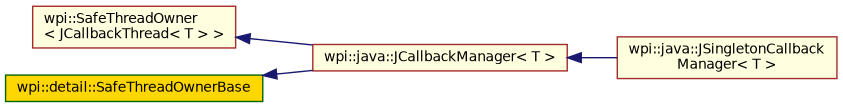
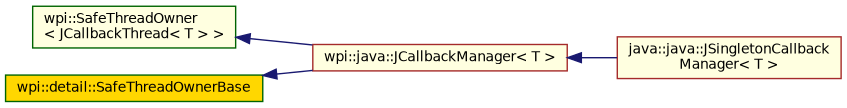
(134, 27) -> (134, 27)
(727, 58) -> (729, 58)
